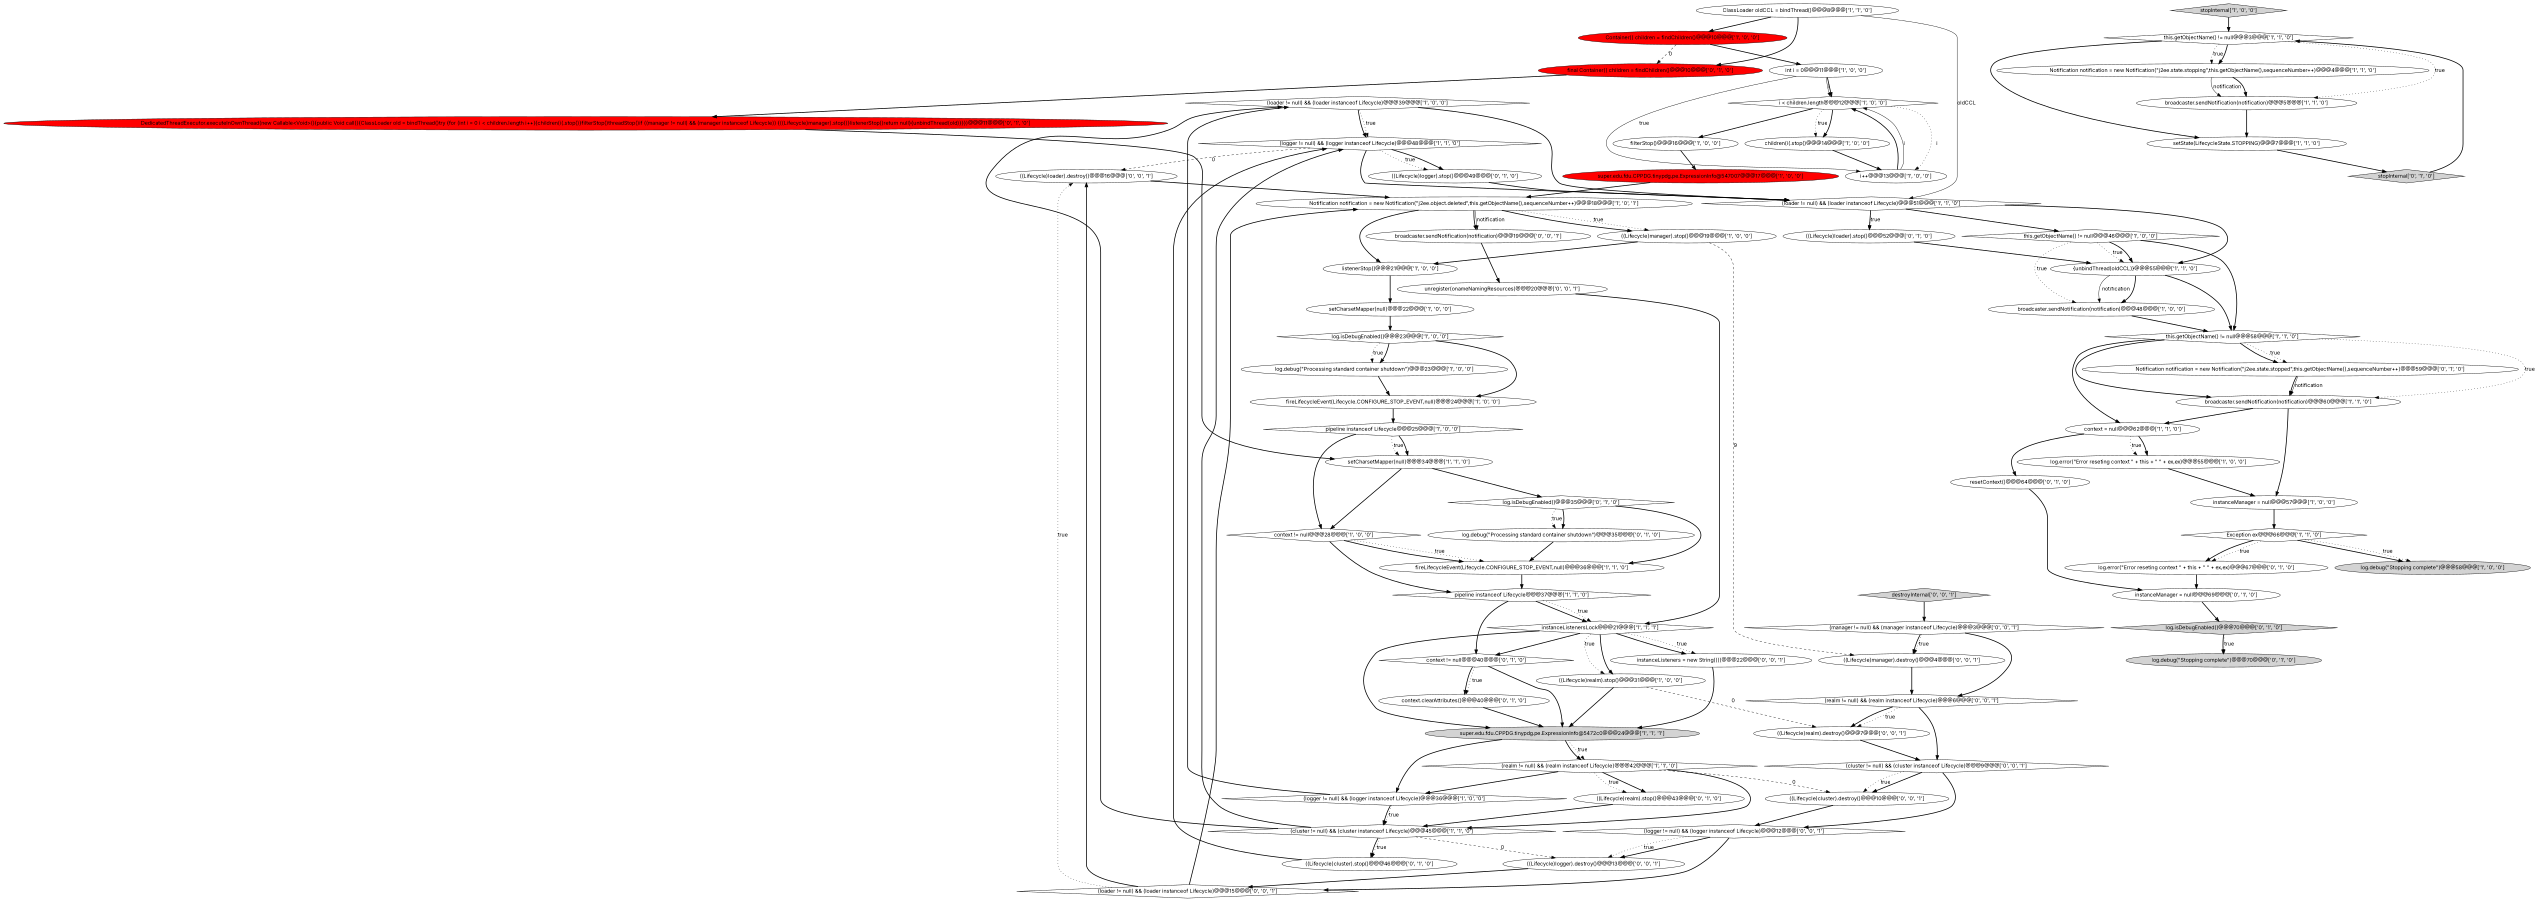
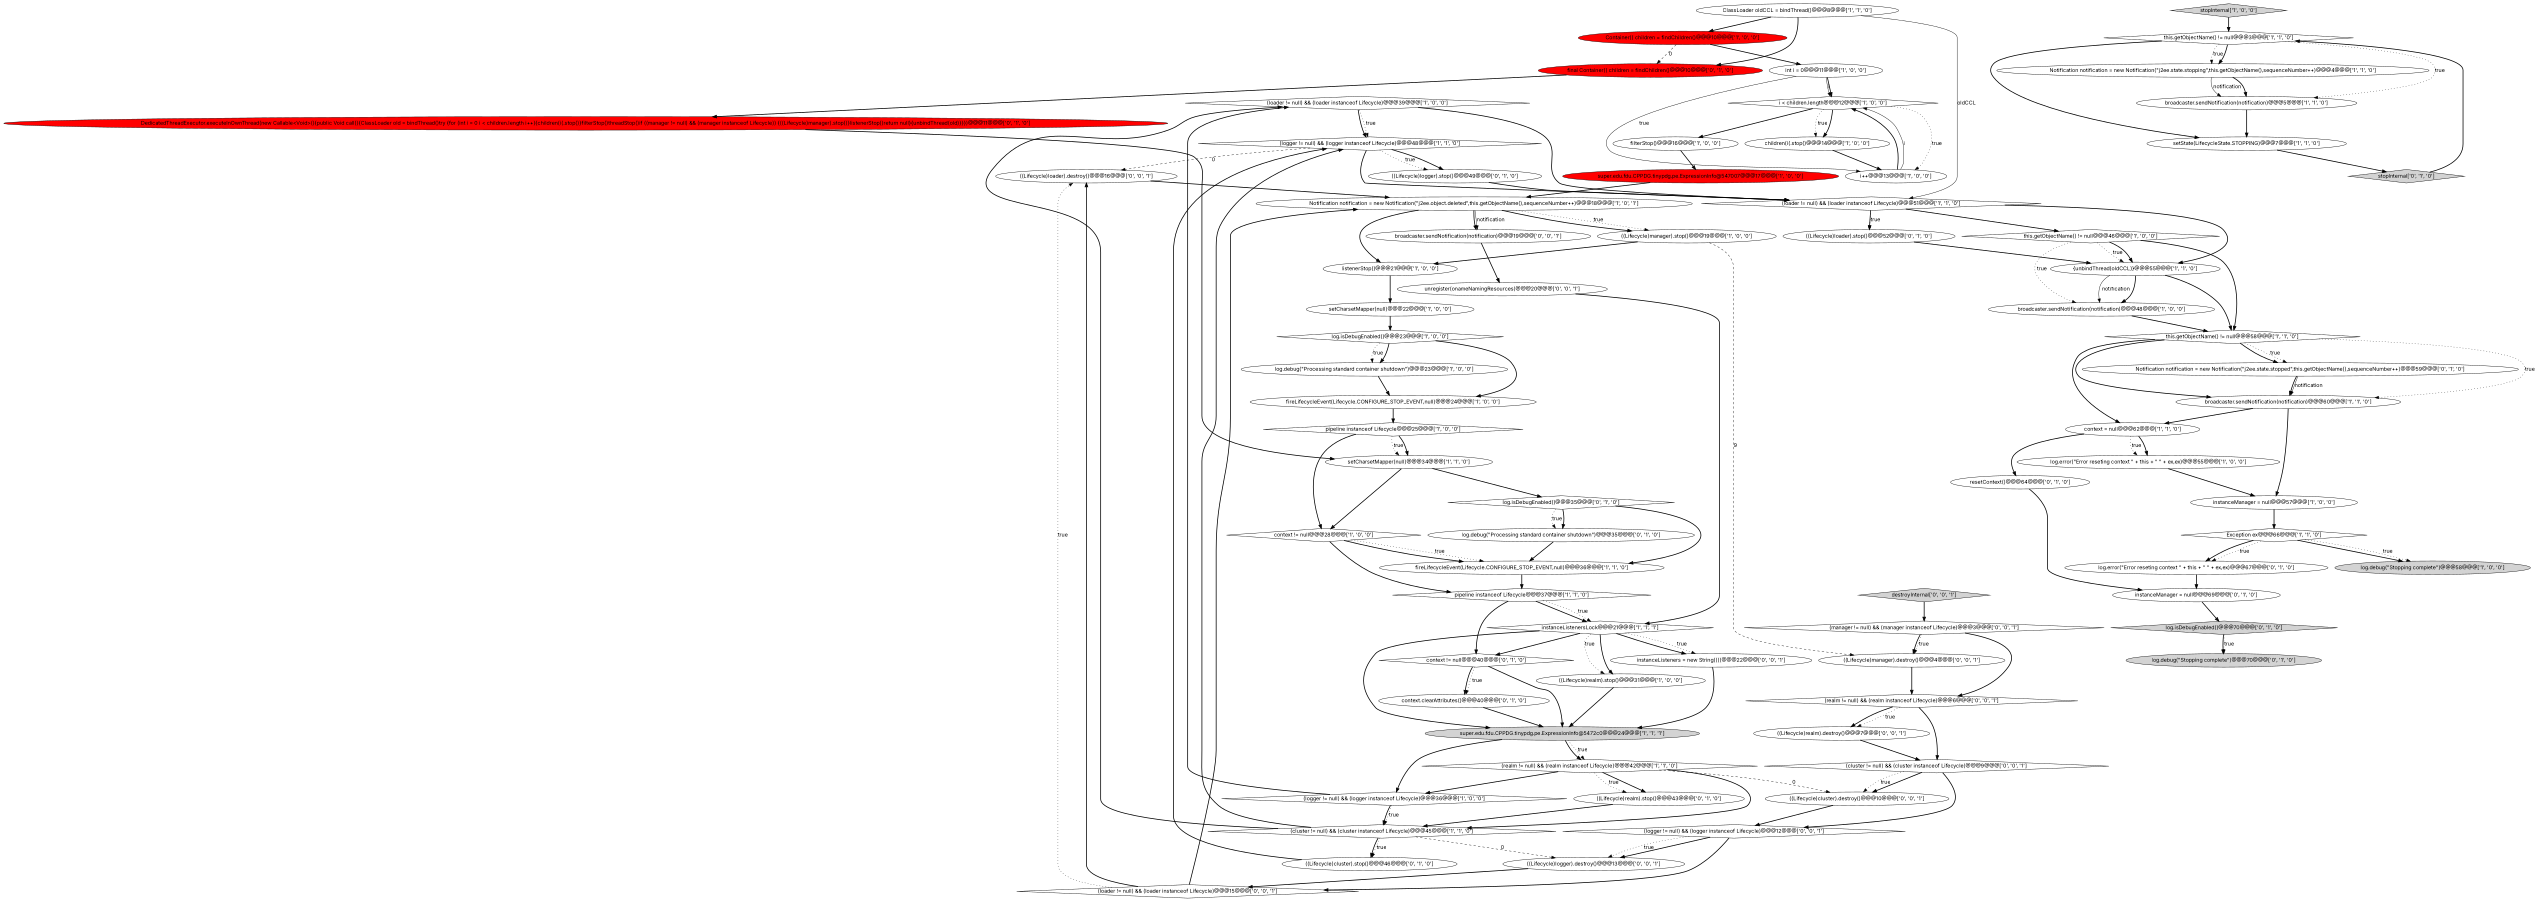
(1937, 144) -> (1937, 144)
(1729, 707) -> none
